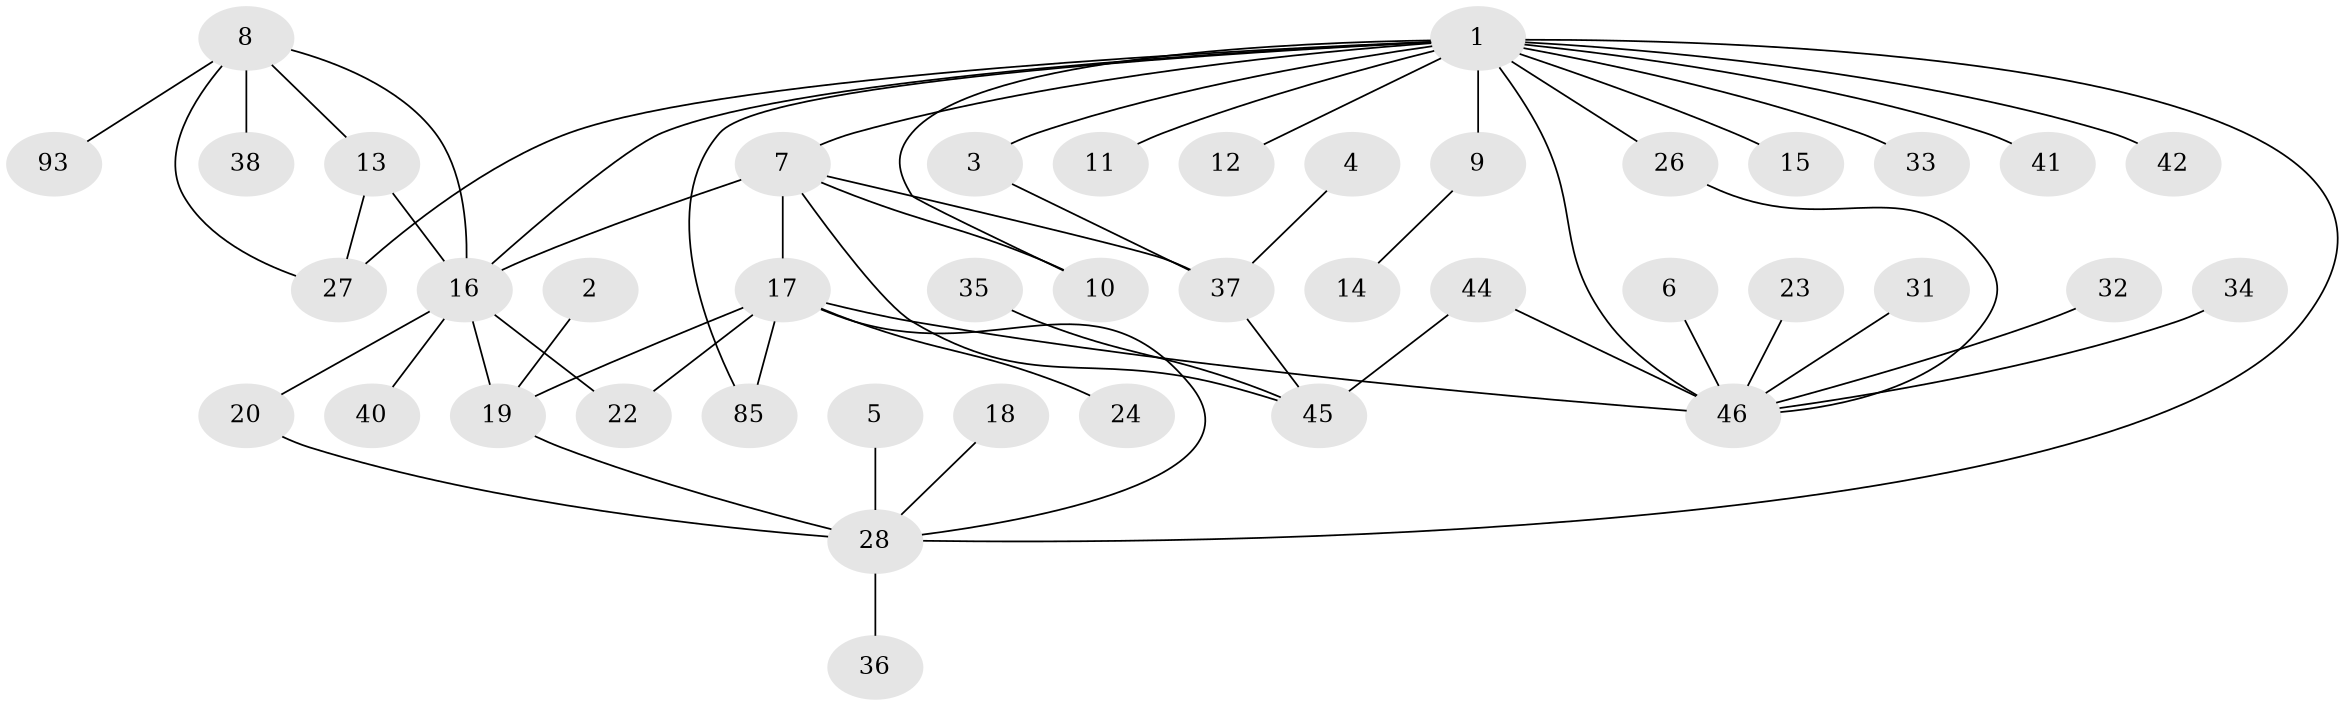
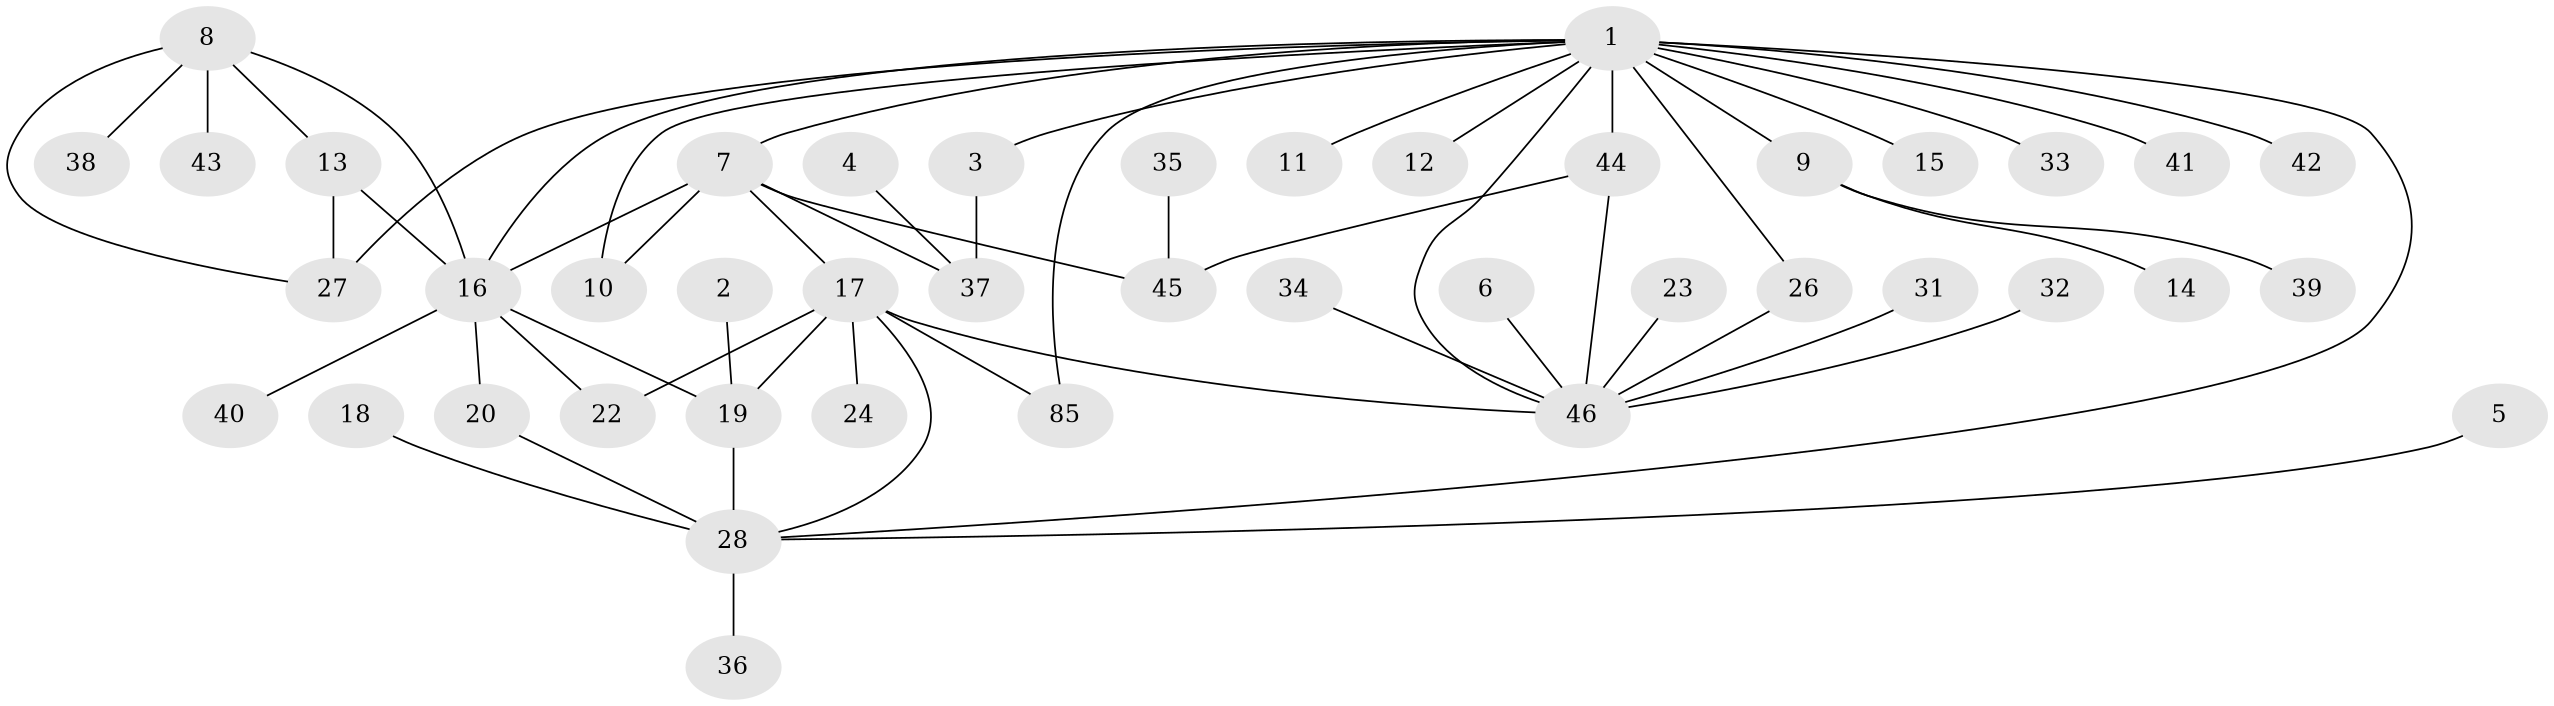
none -> (1612, 102)
(54, 164) -> (208, 164)
none -> (2308, 290)
(1273, 353) -> none
